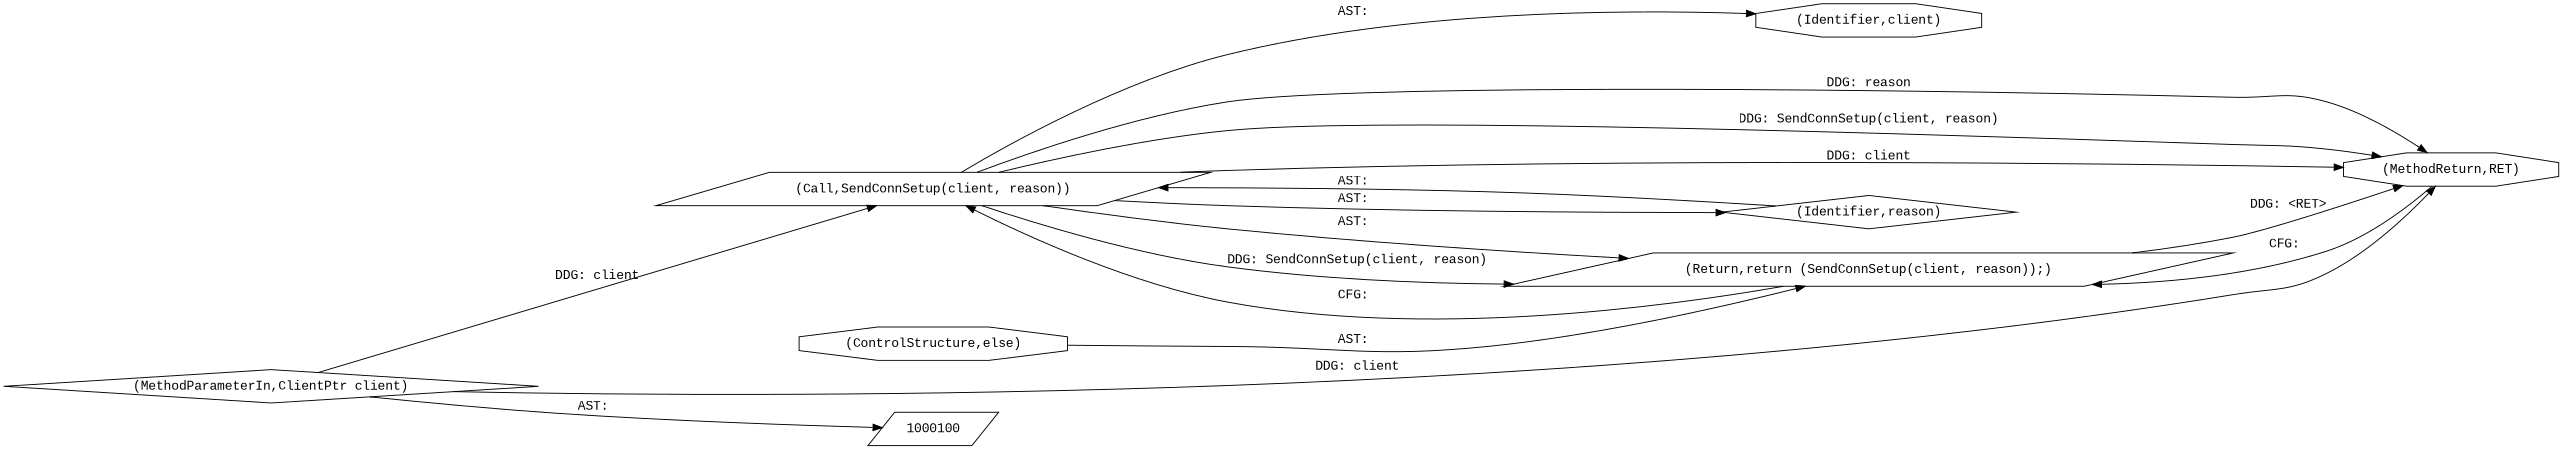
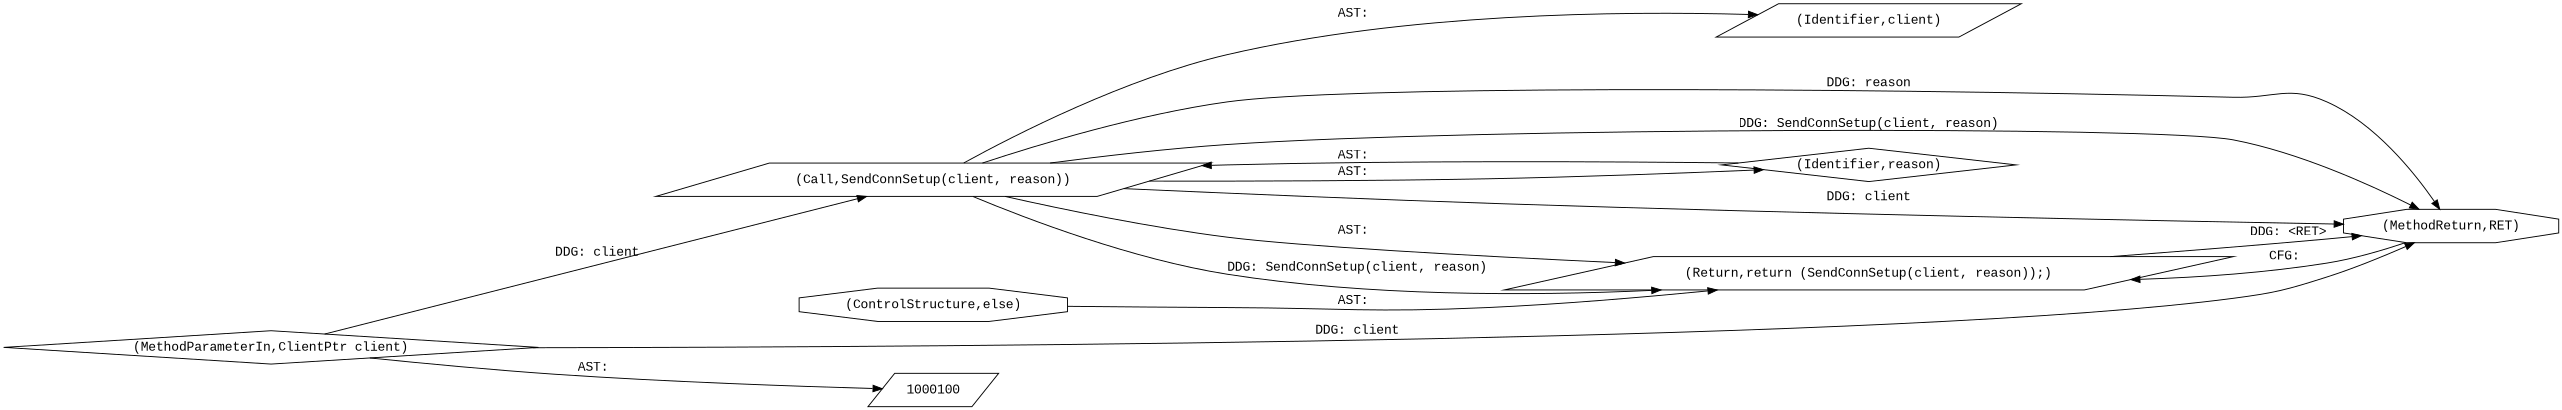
(1869, 20) -> (1869, 20)
(1371, 317) -> none
